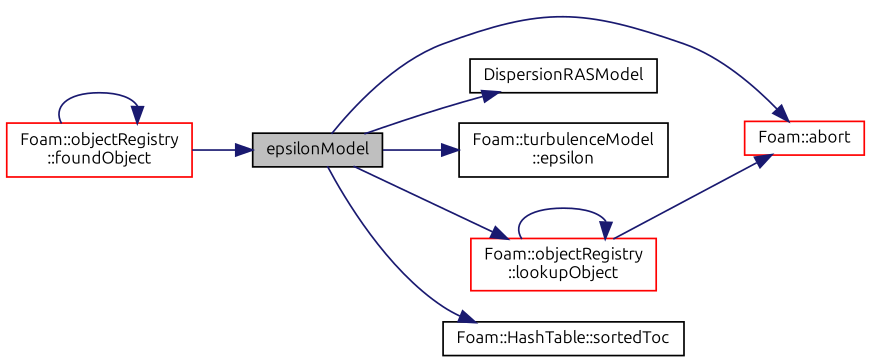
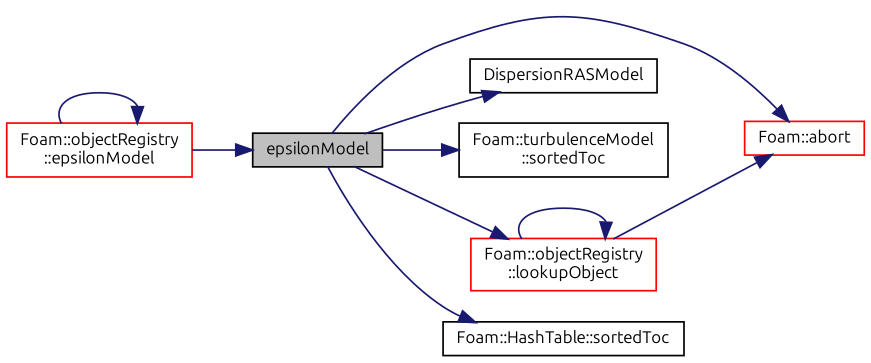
(99, 150) -> (99, 150)
(564, 150) -> (564, 150)
